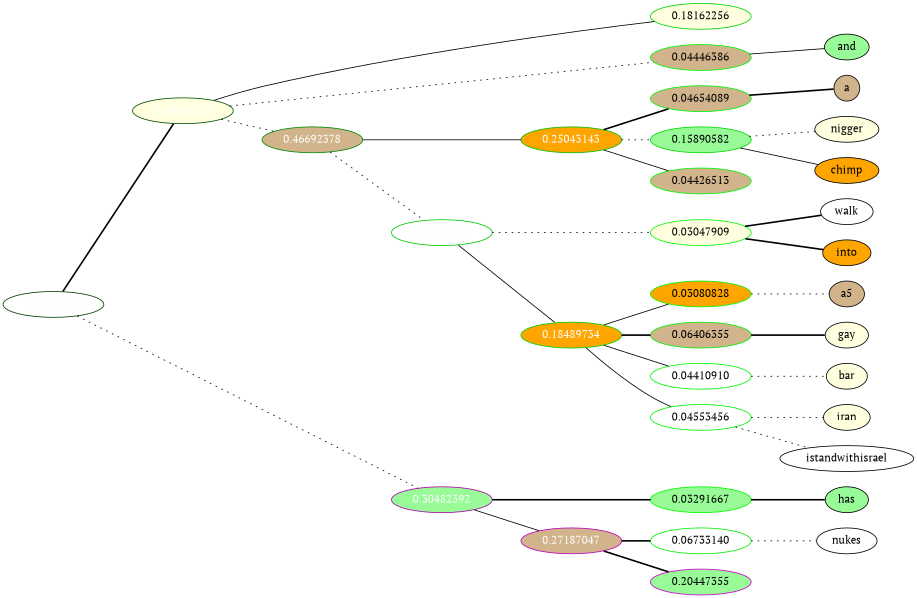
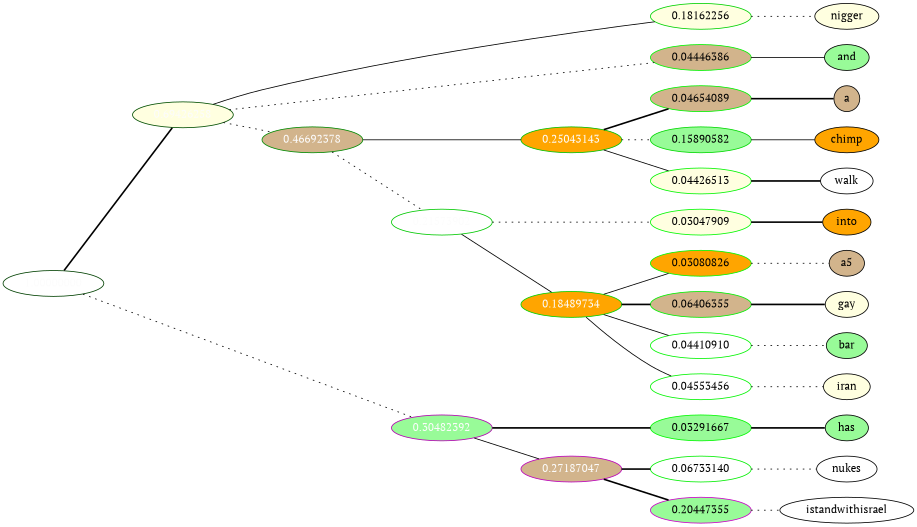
(782, 134) -> (783, 16)
(701, 181) -> (701, 181)
(783, 221) -> (786, 181)
(701, 294) -> (701, 263)
(847, 376) -> (847, 346)
(772, 437) -> (766, 510)
